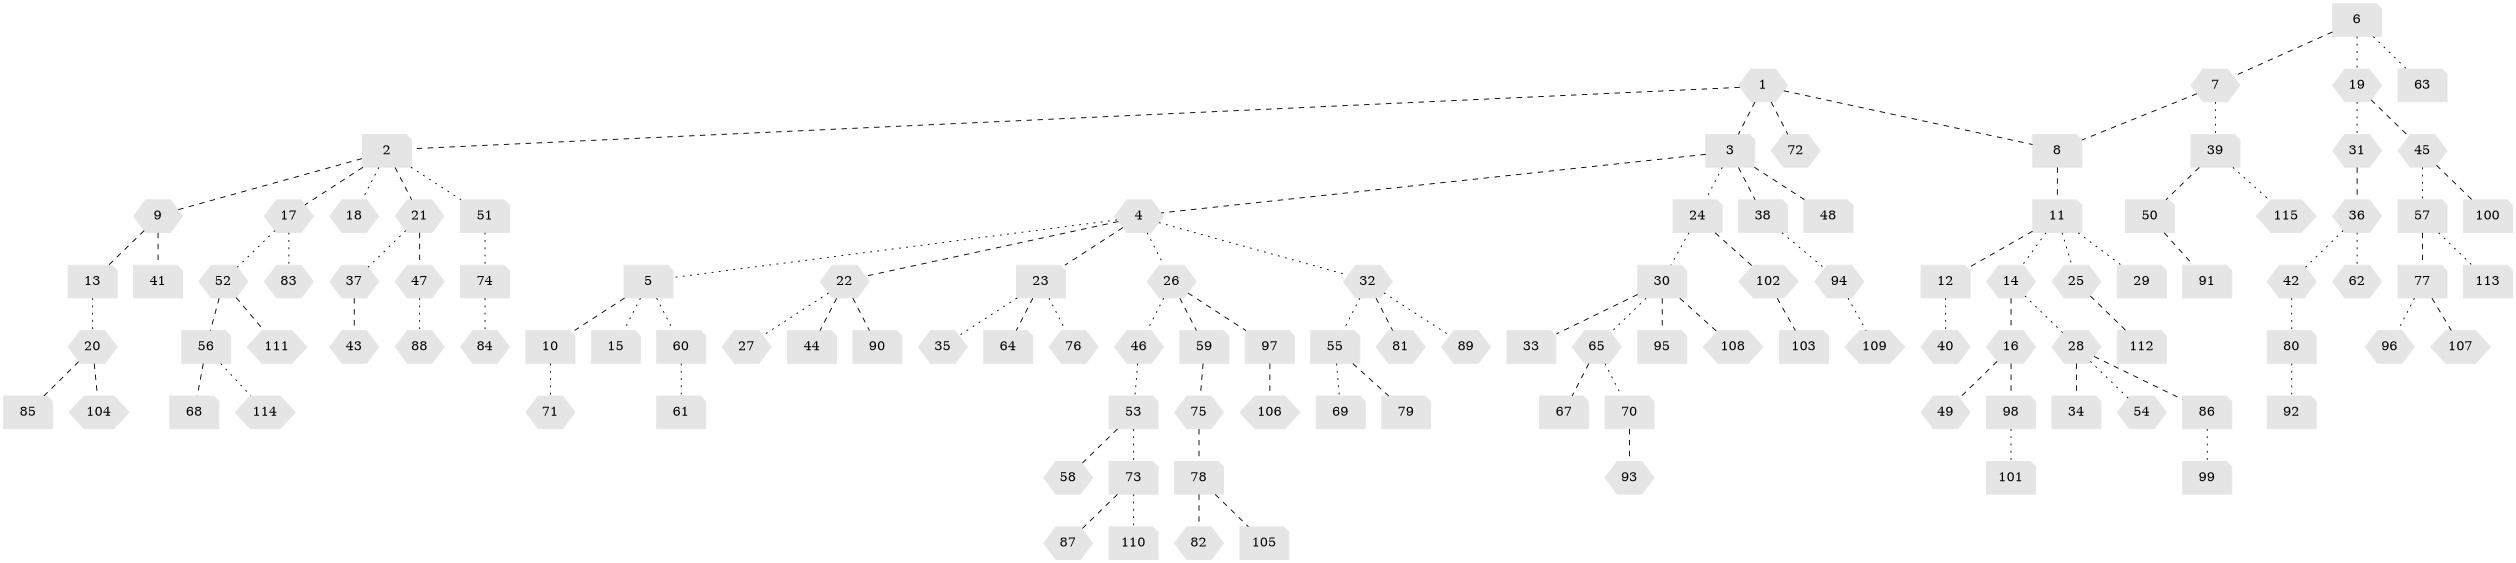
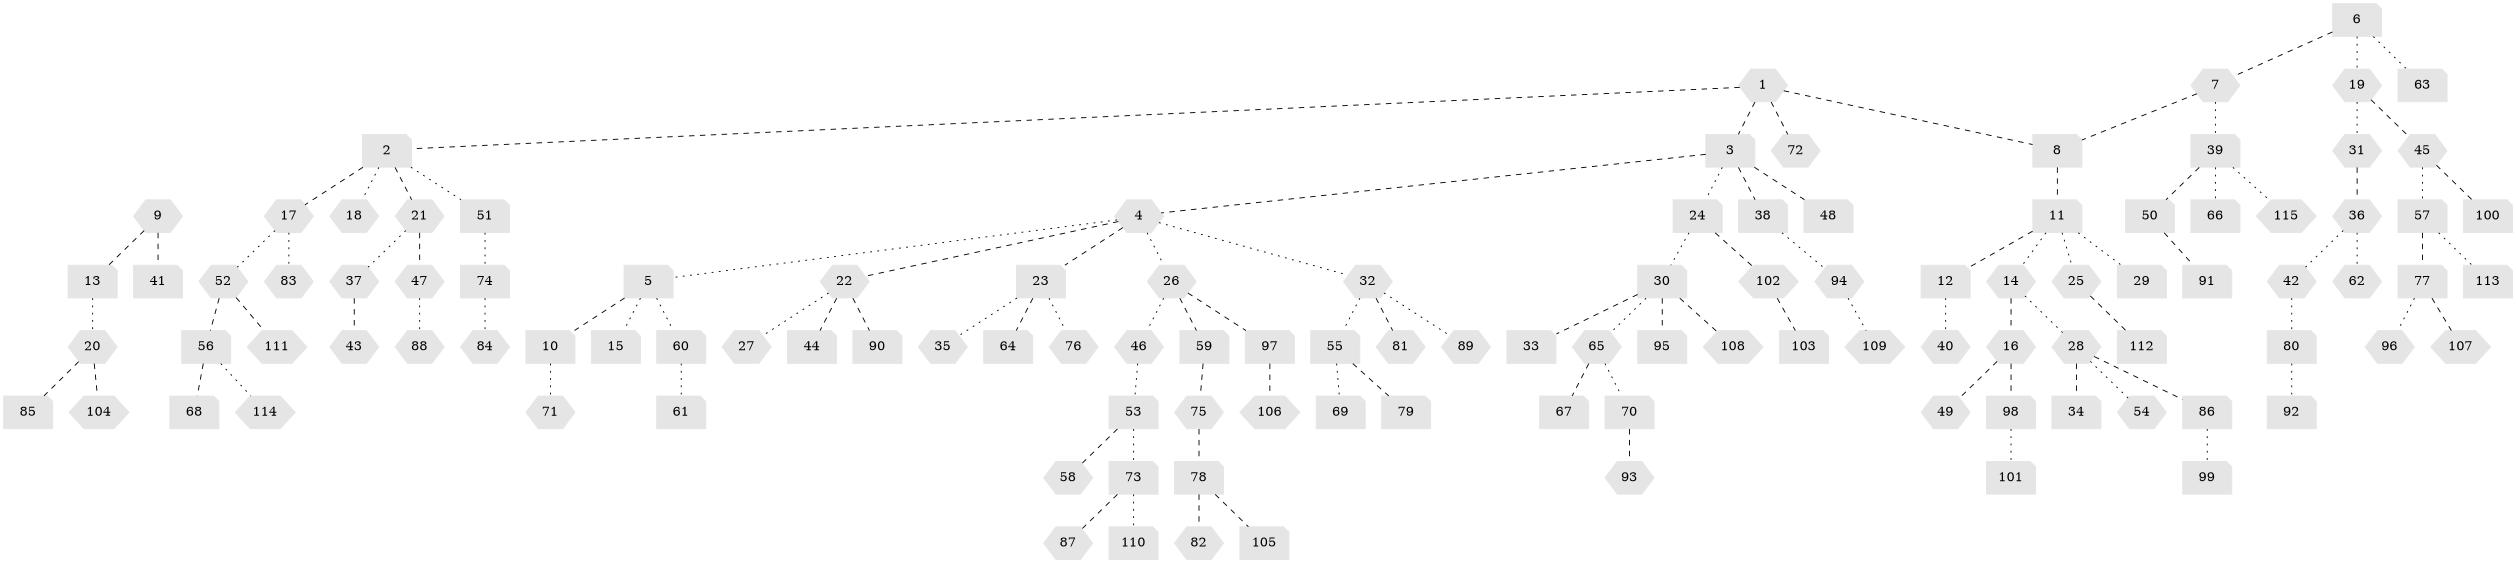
(270, 184) -> none
none -> (2215, 216)
